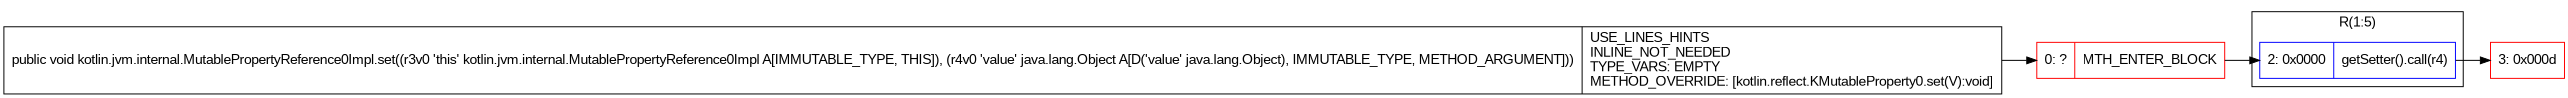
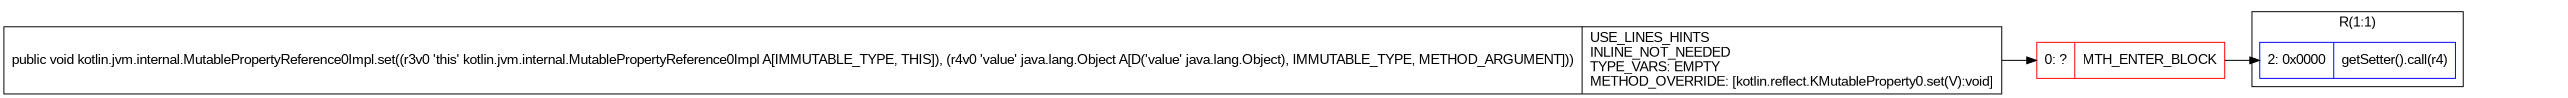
(2358, 23) -> (2358, 23)
(2527, 60) -> none
